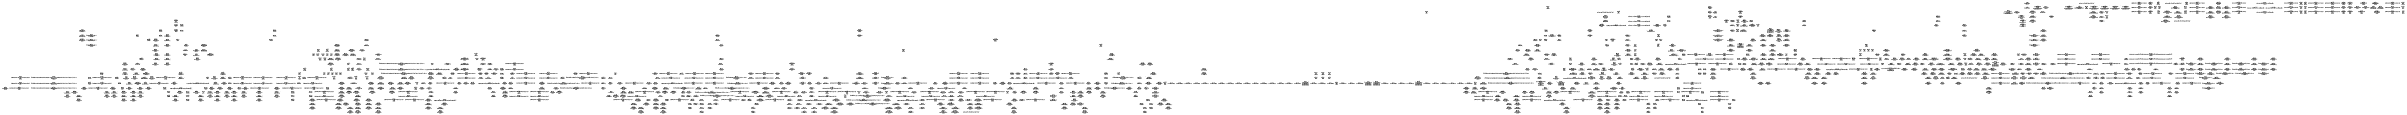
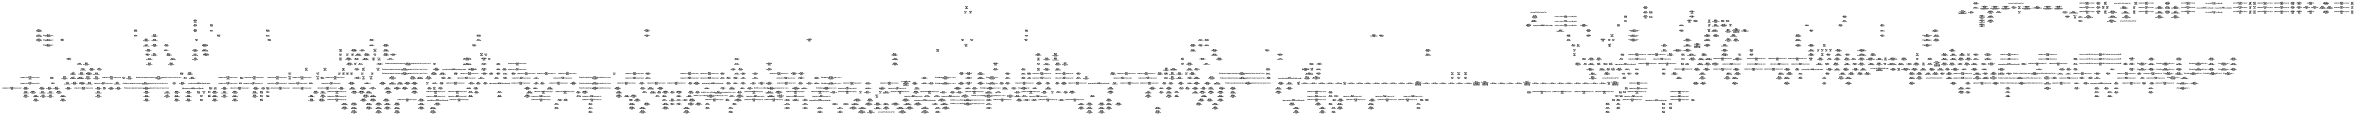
none -> (302, 88)
